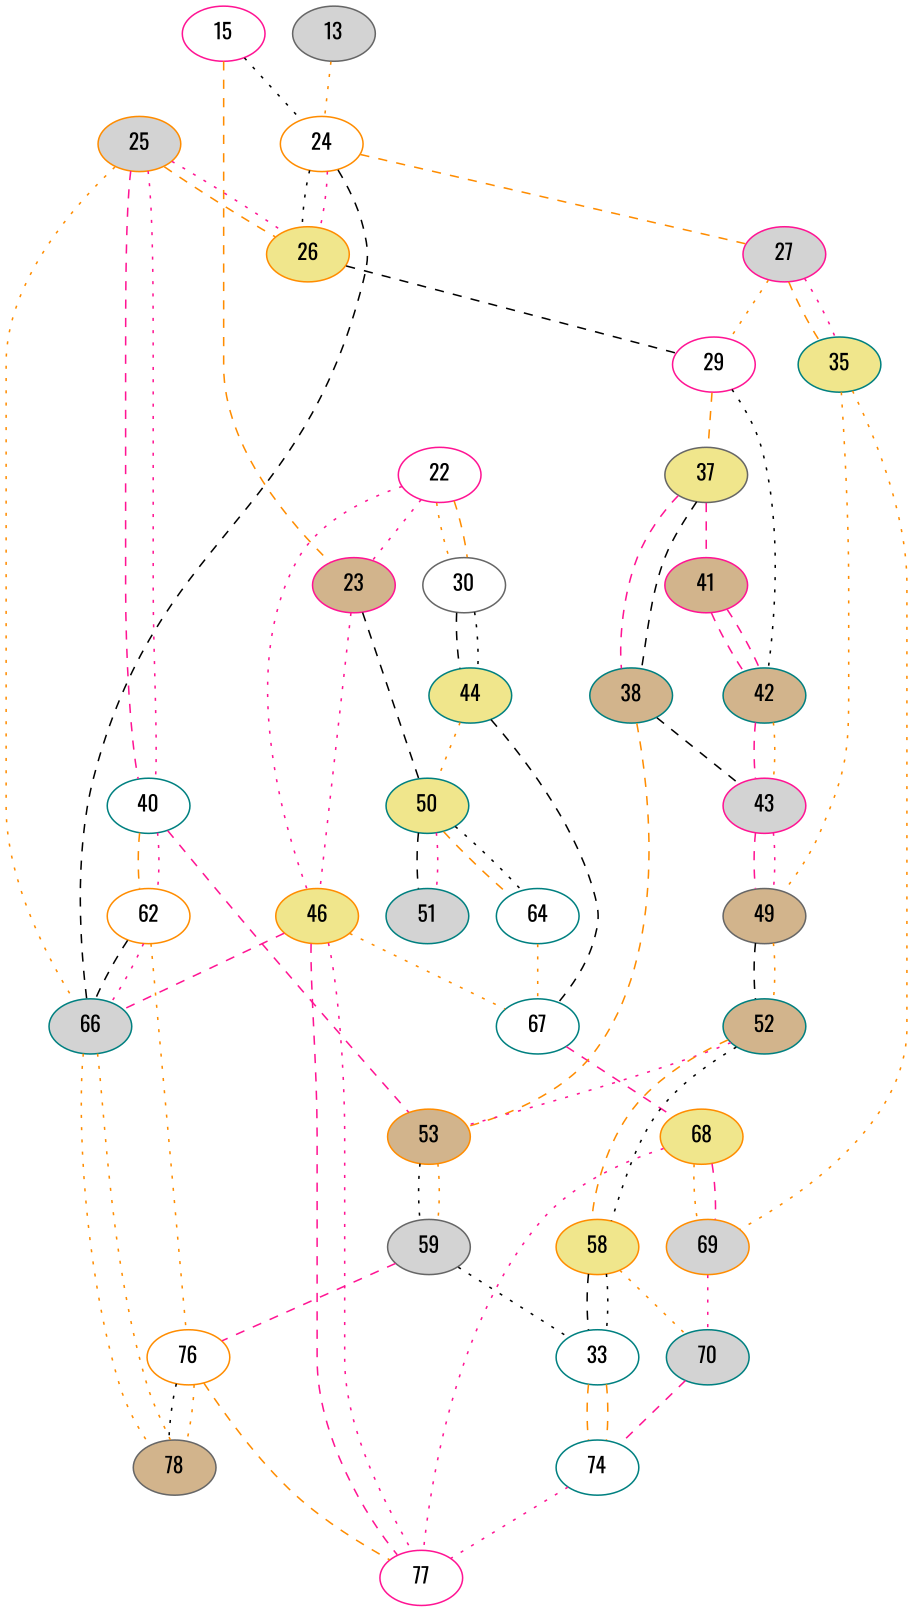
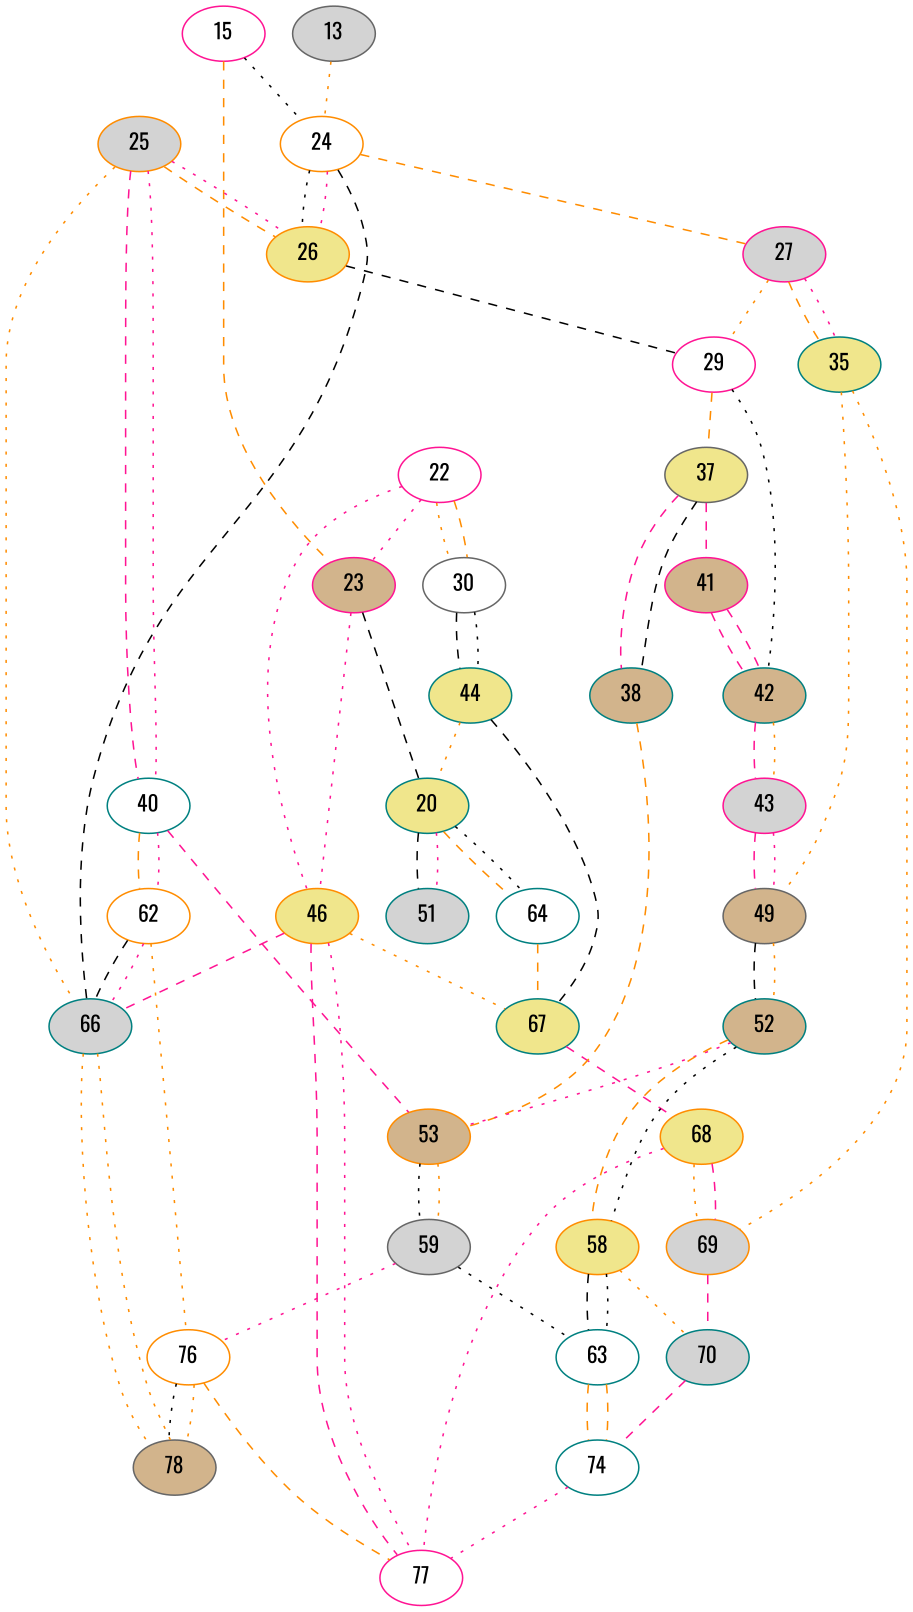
(698, 751) -> none
(427, 806) -> (427, 806)
(538, 971) -> (538, 971)
(538, 1026) -> (538, 1026)
(708, 1302) -> (708, 1302)
(304, 1304) -> (304, 1304)
(597, 1357) -> (597, 1357)
